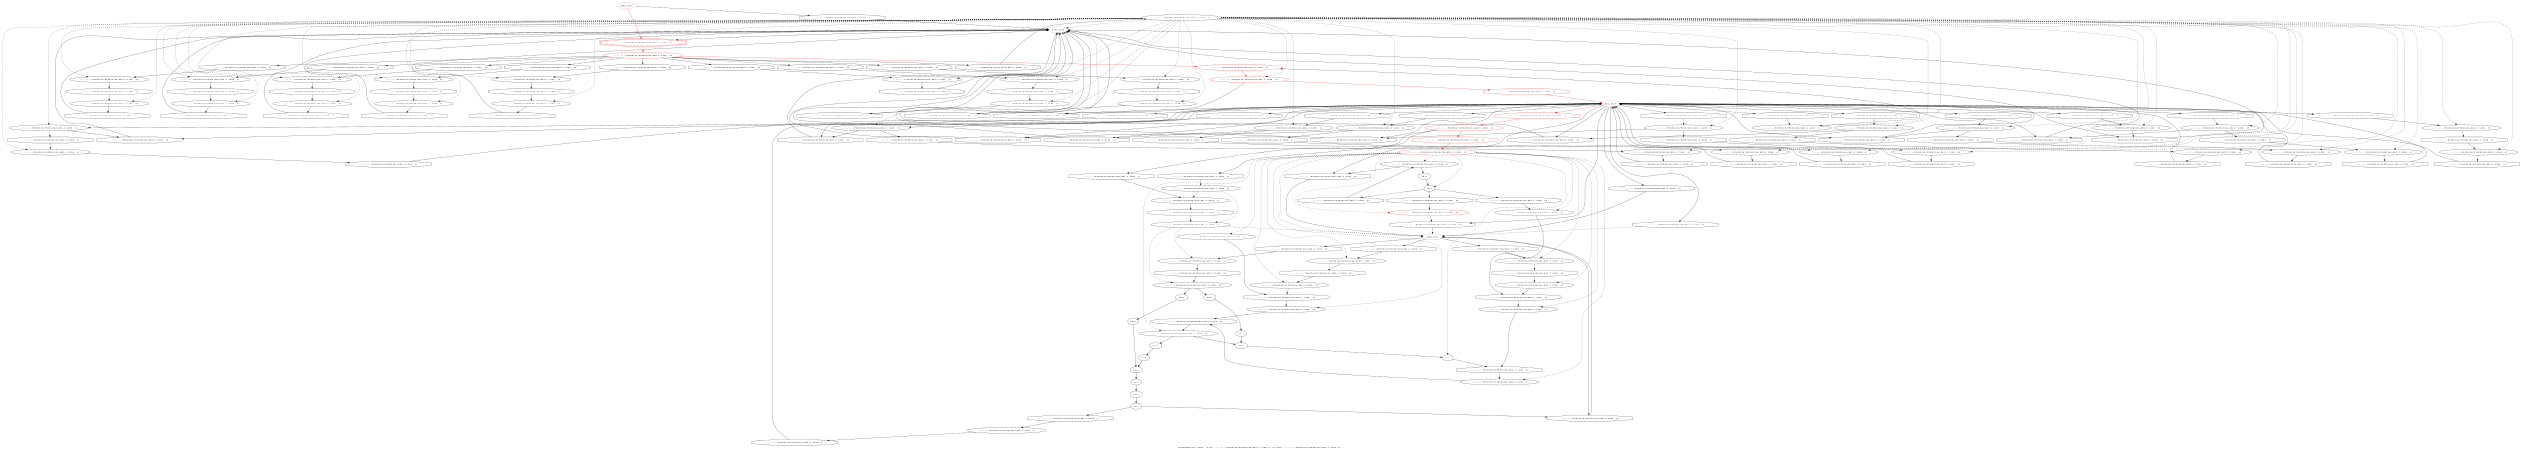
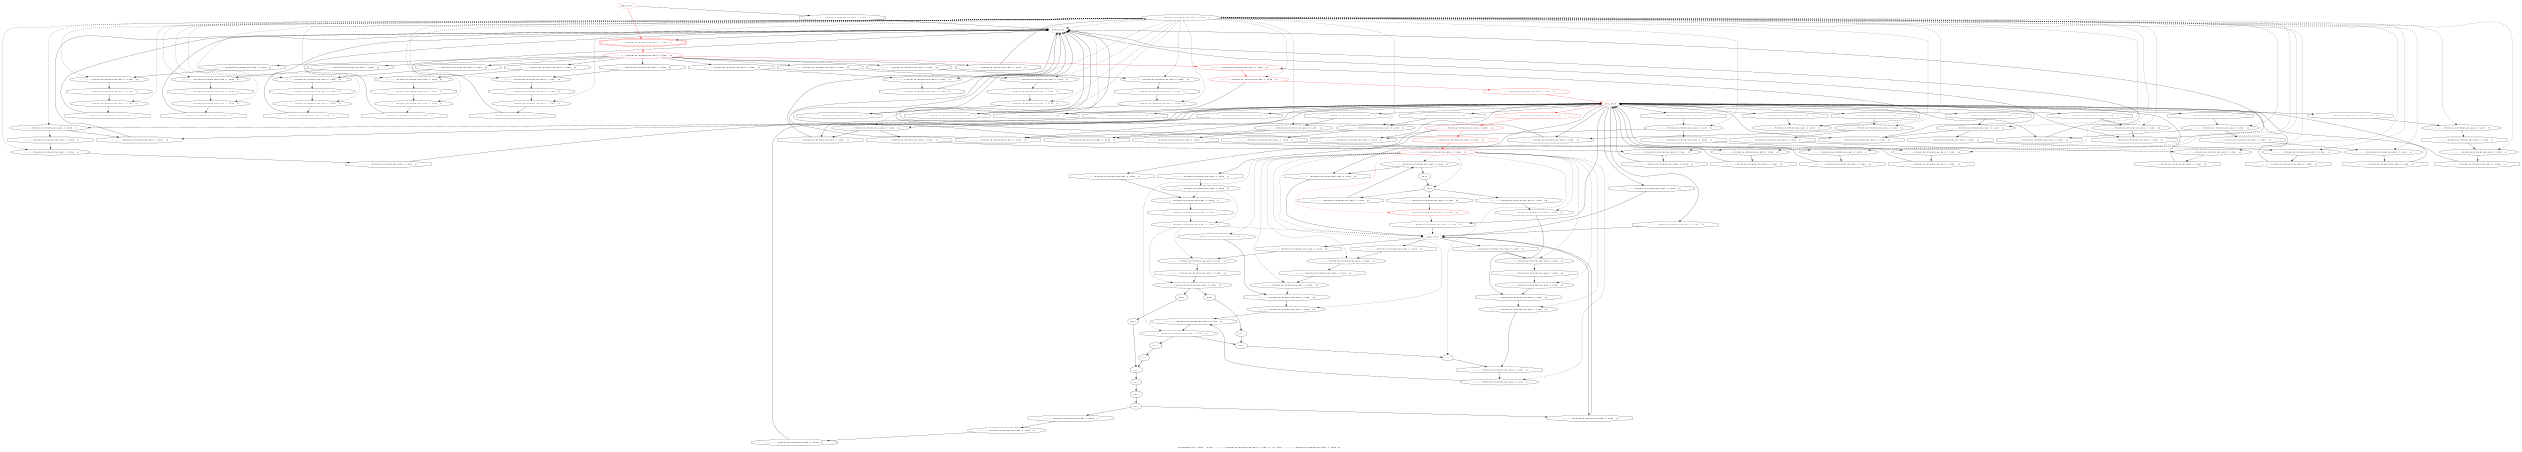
(1547, 231) -> (1547, 231)
